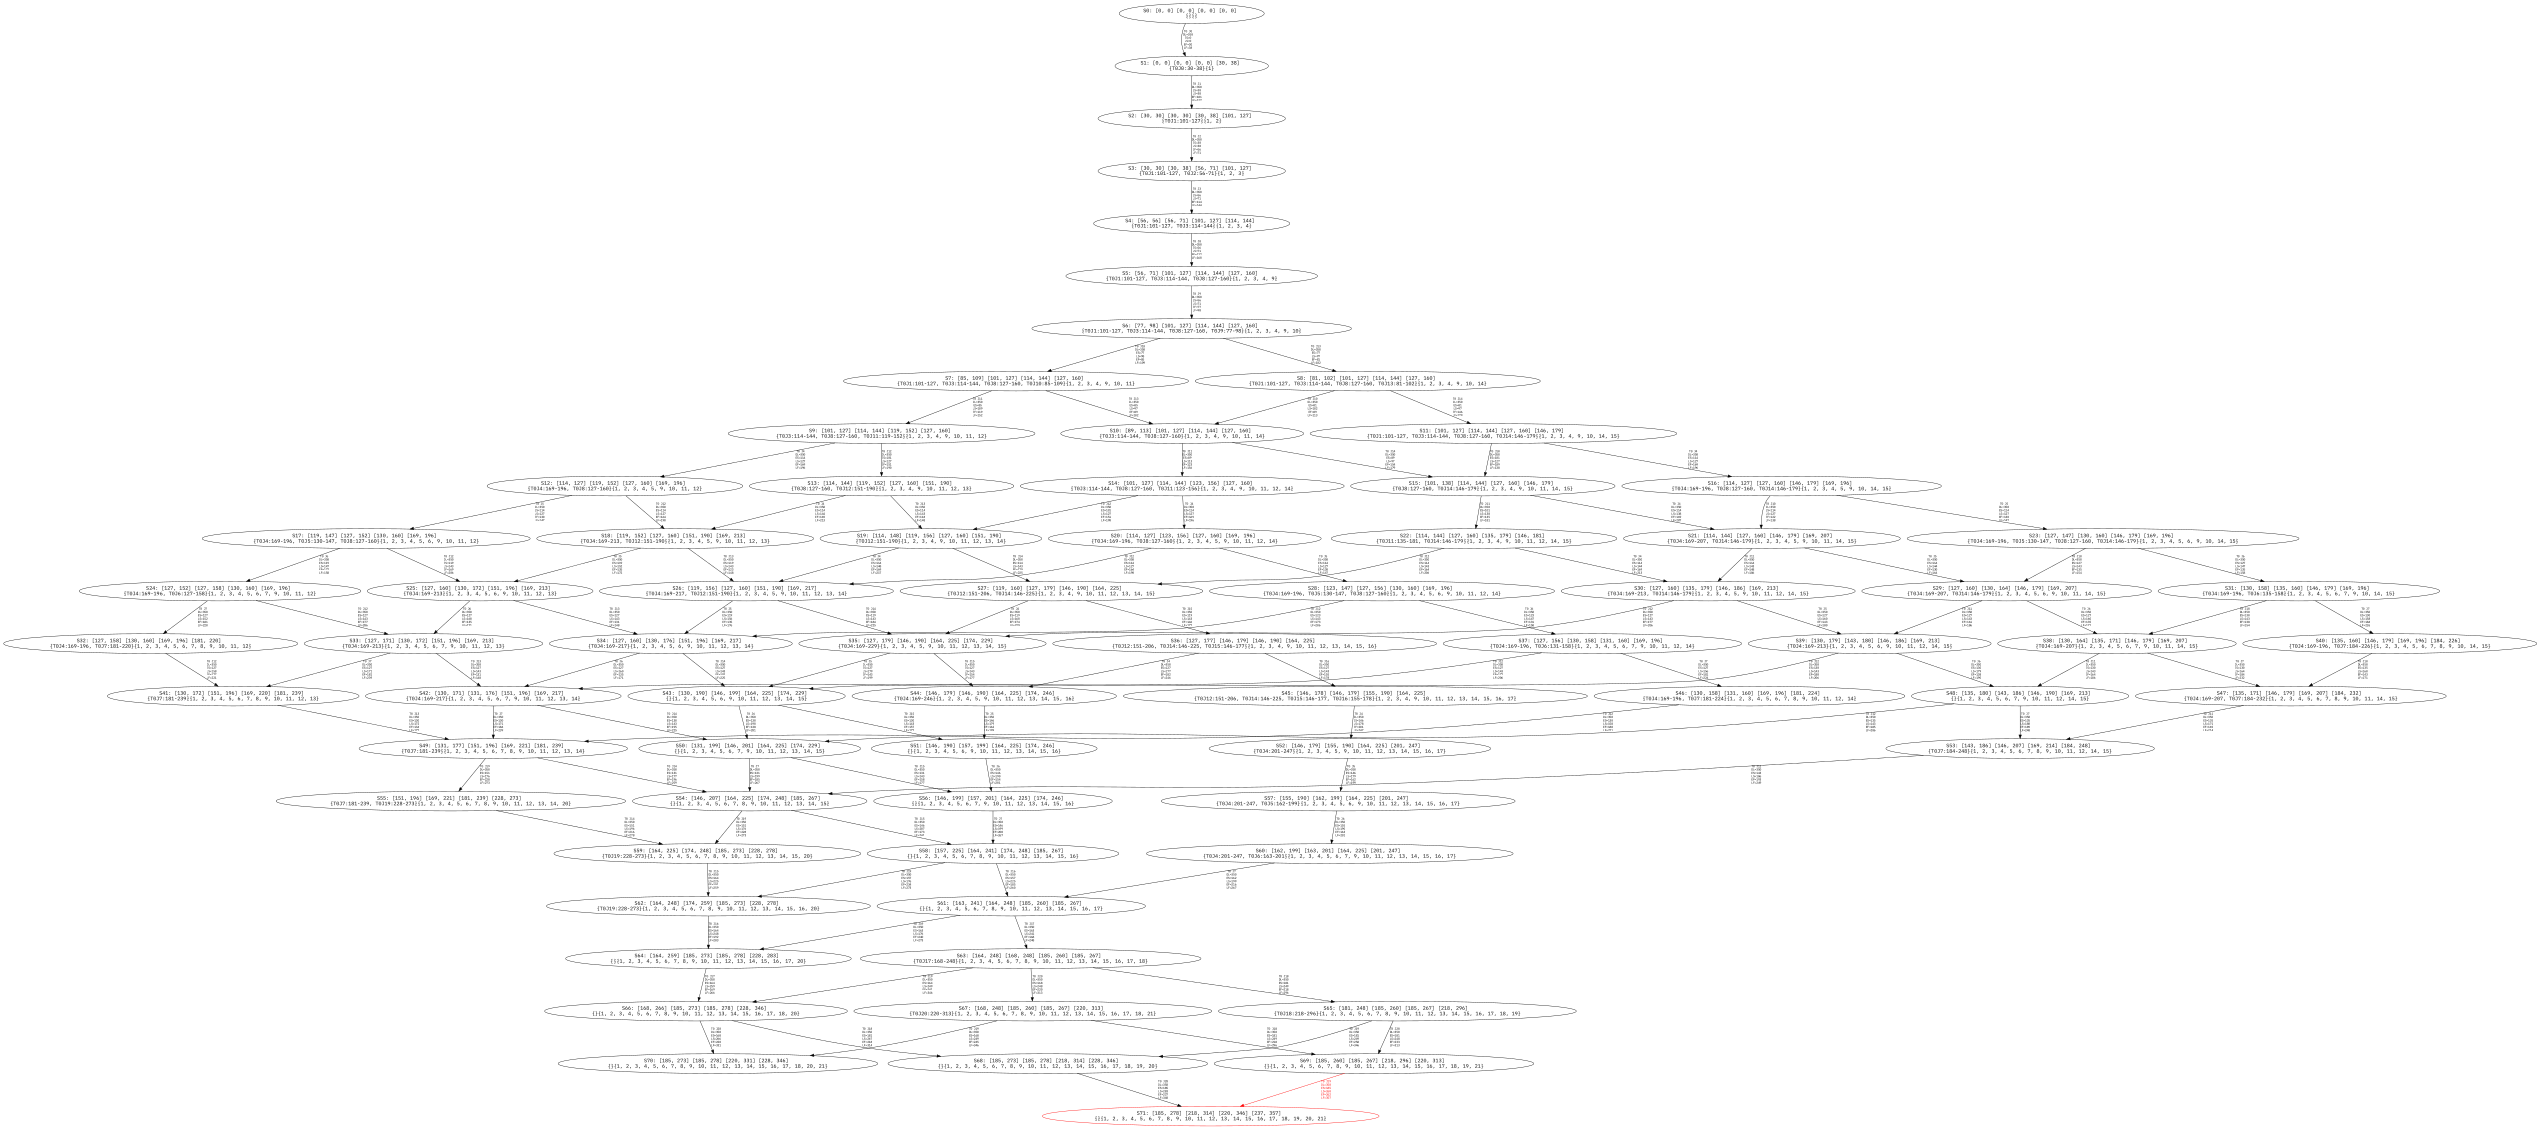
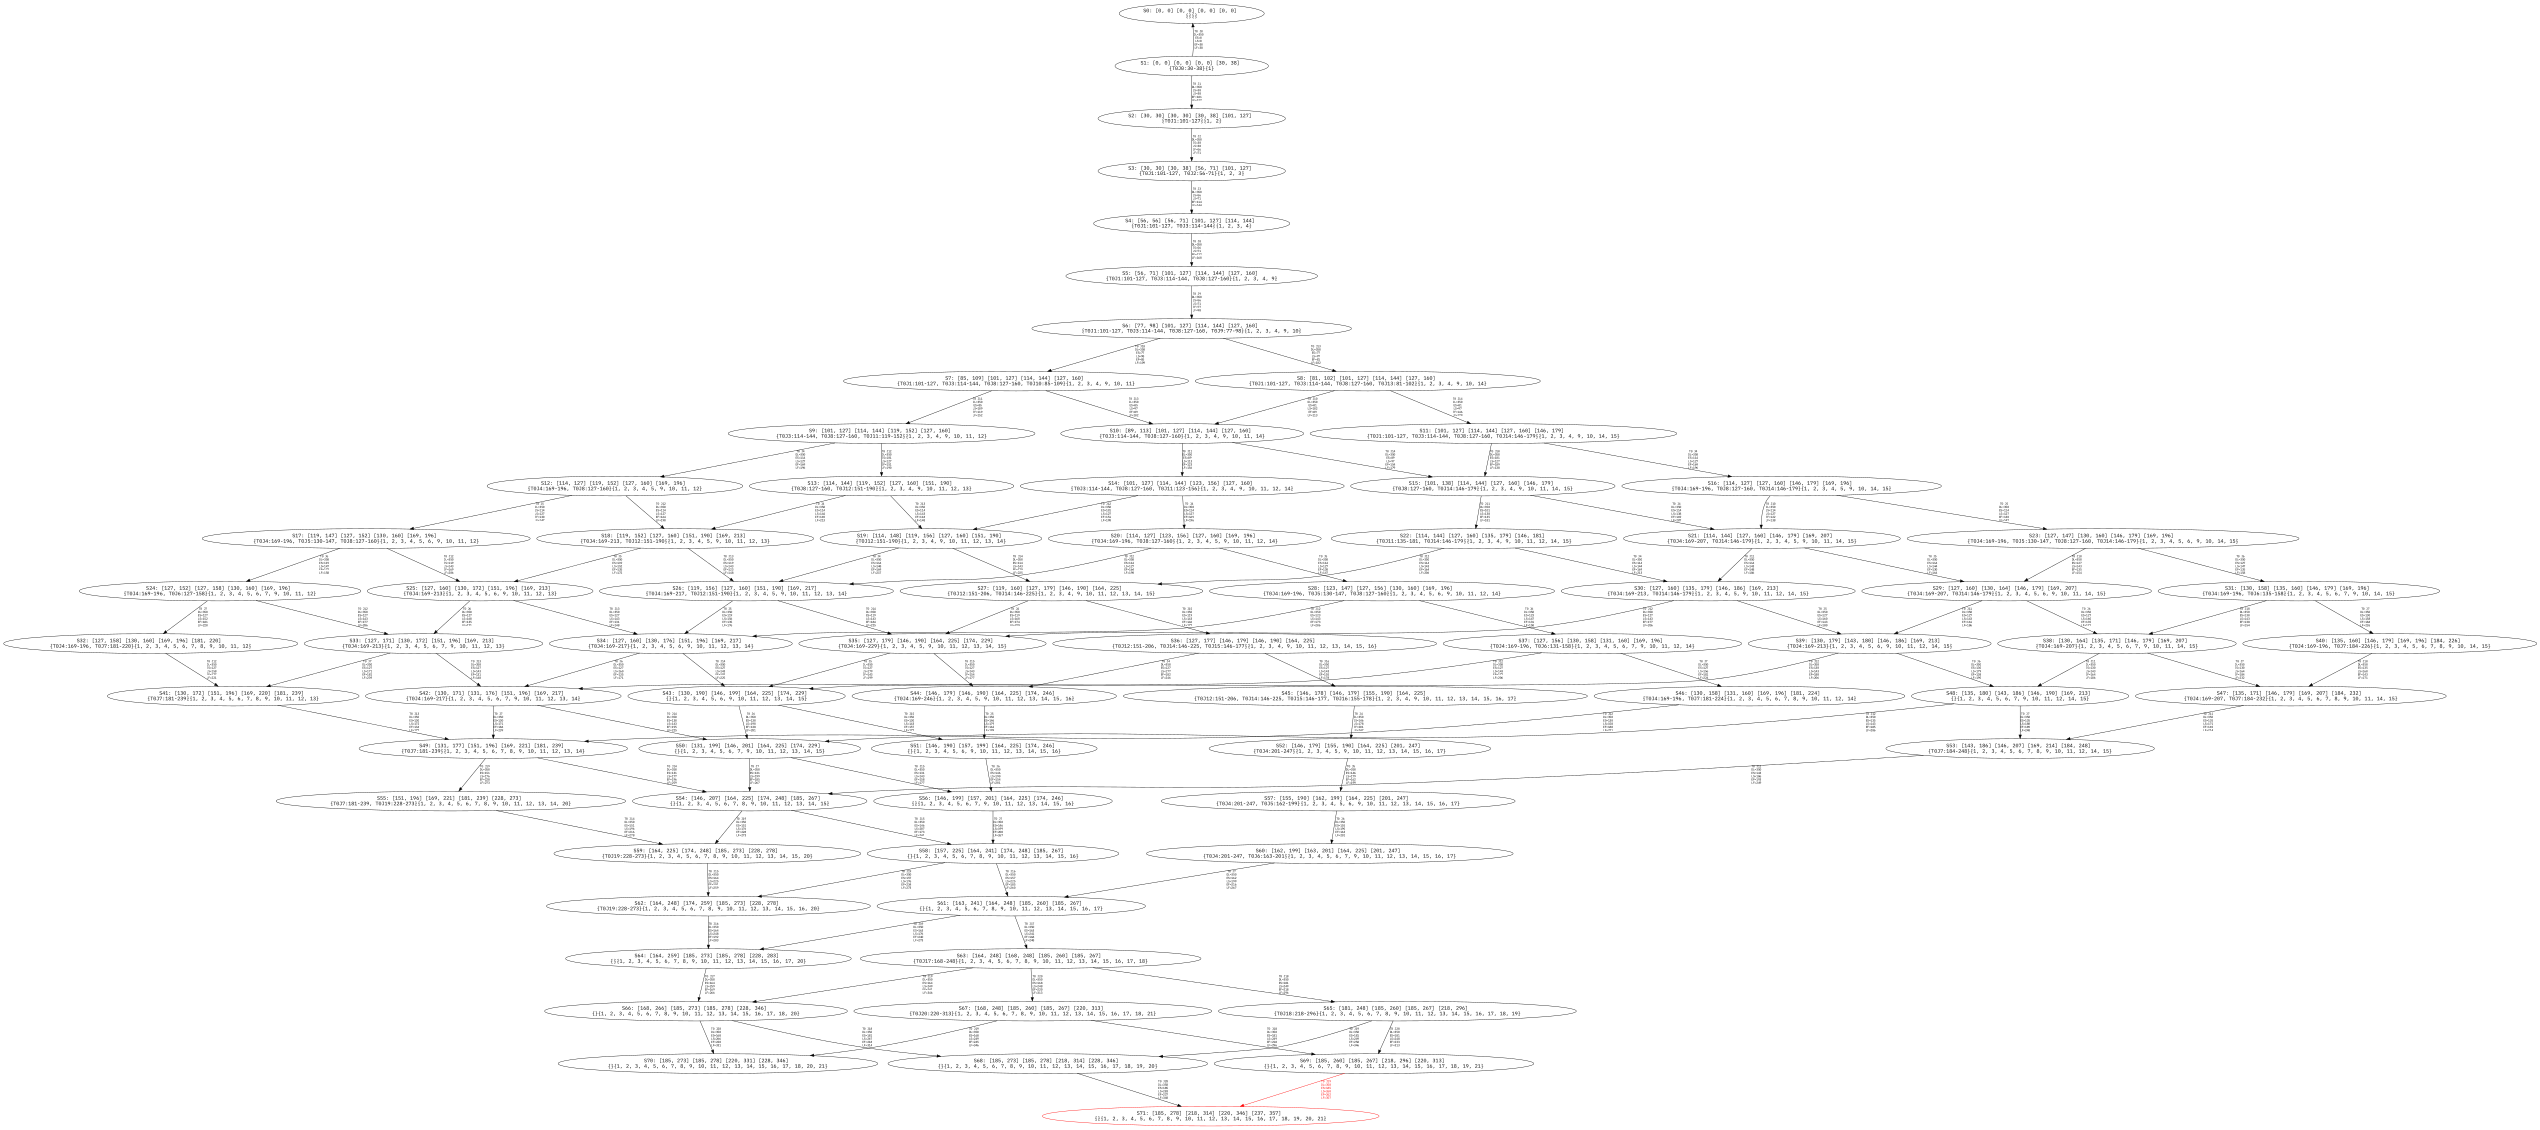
(1181, 38) -> (1193, 42)
